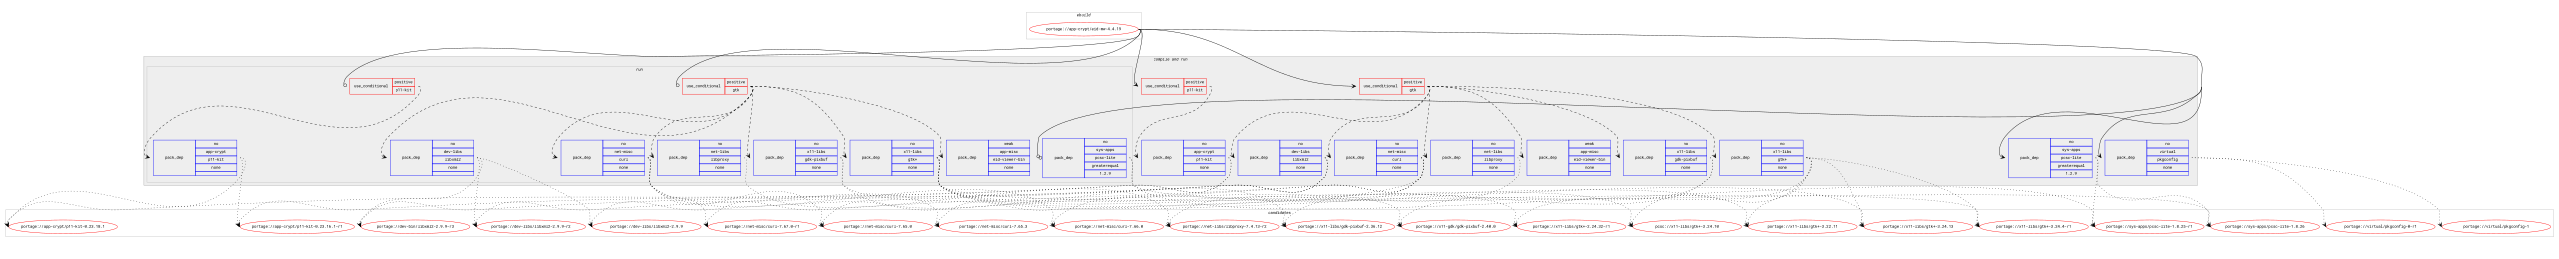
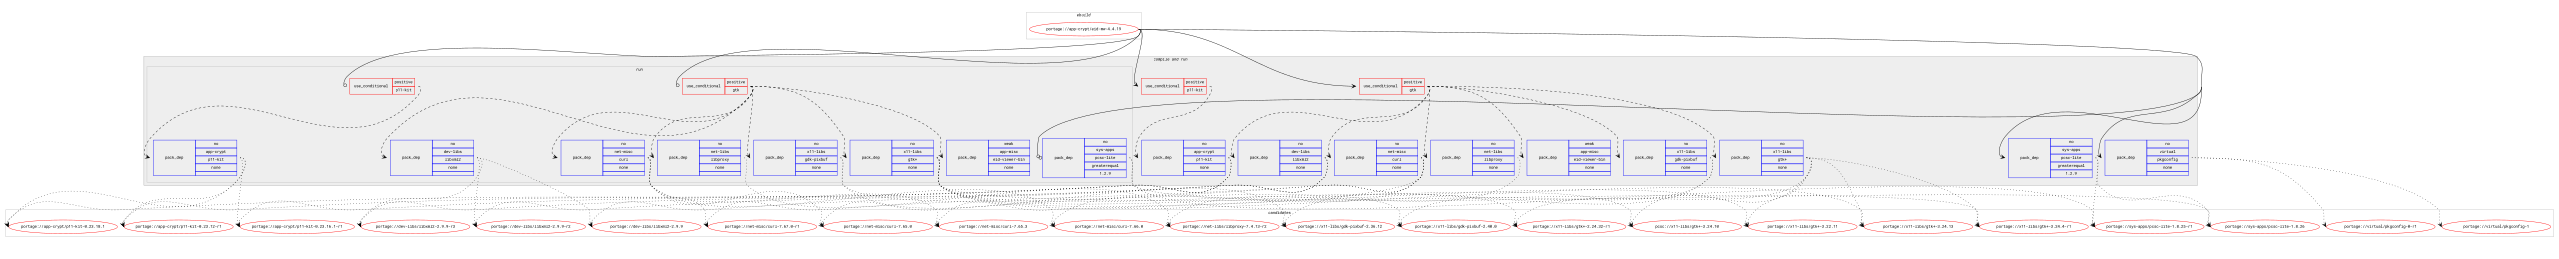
none -> (179, 227)
(416, 227) -> (416, 227)
(1456, 227) -> (1456, 227)
